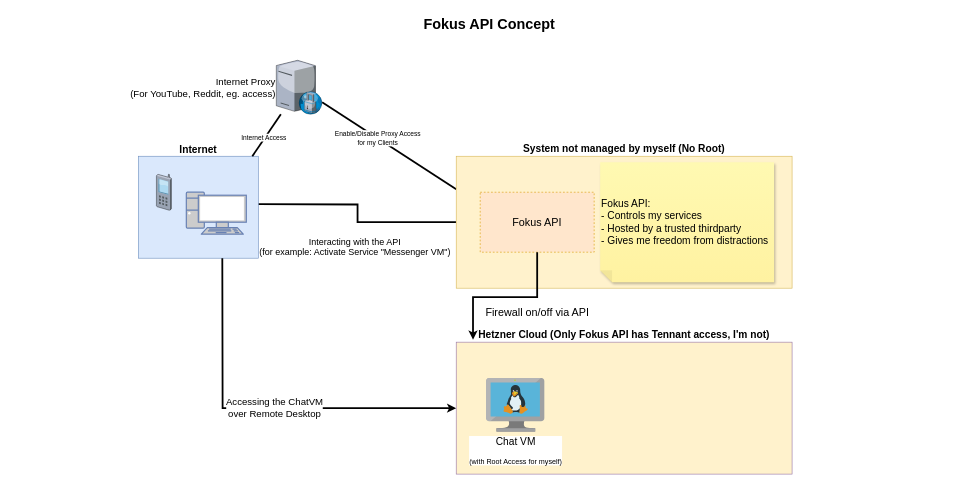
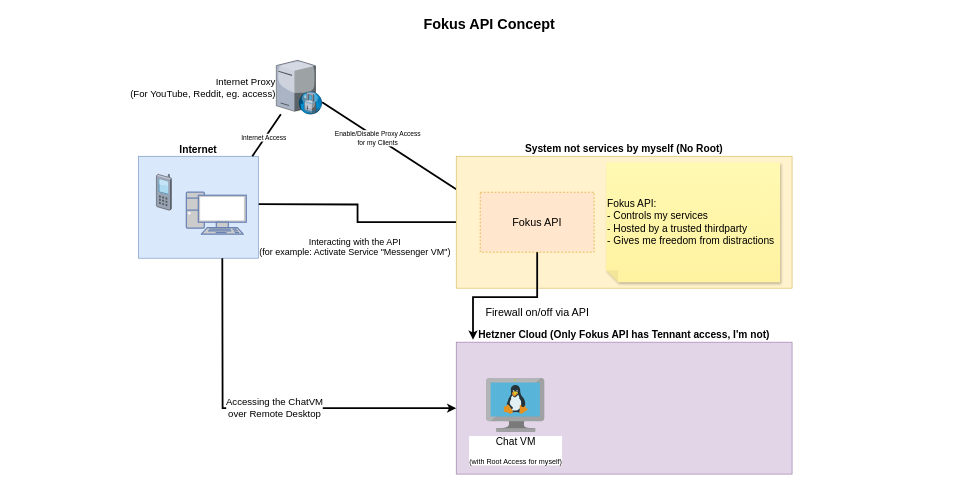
(624, 148) -> (624, 148)
(687, 222) -> (693, 222)
(624, 408) -> (624, 408)
